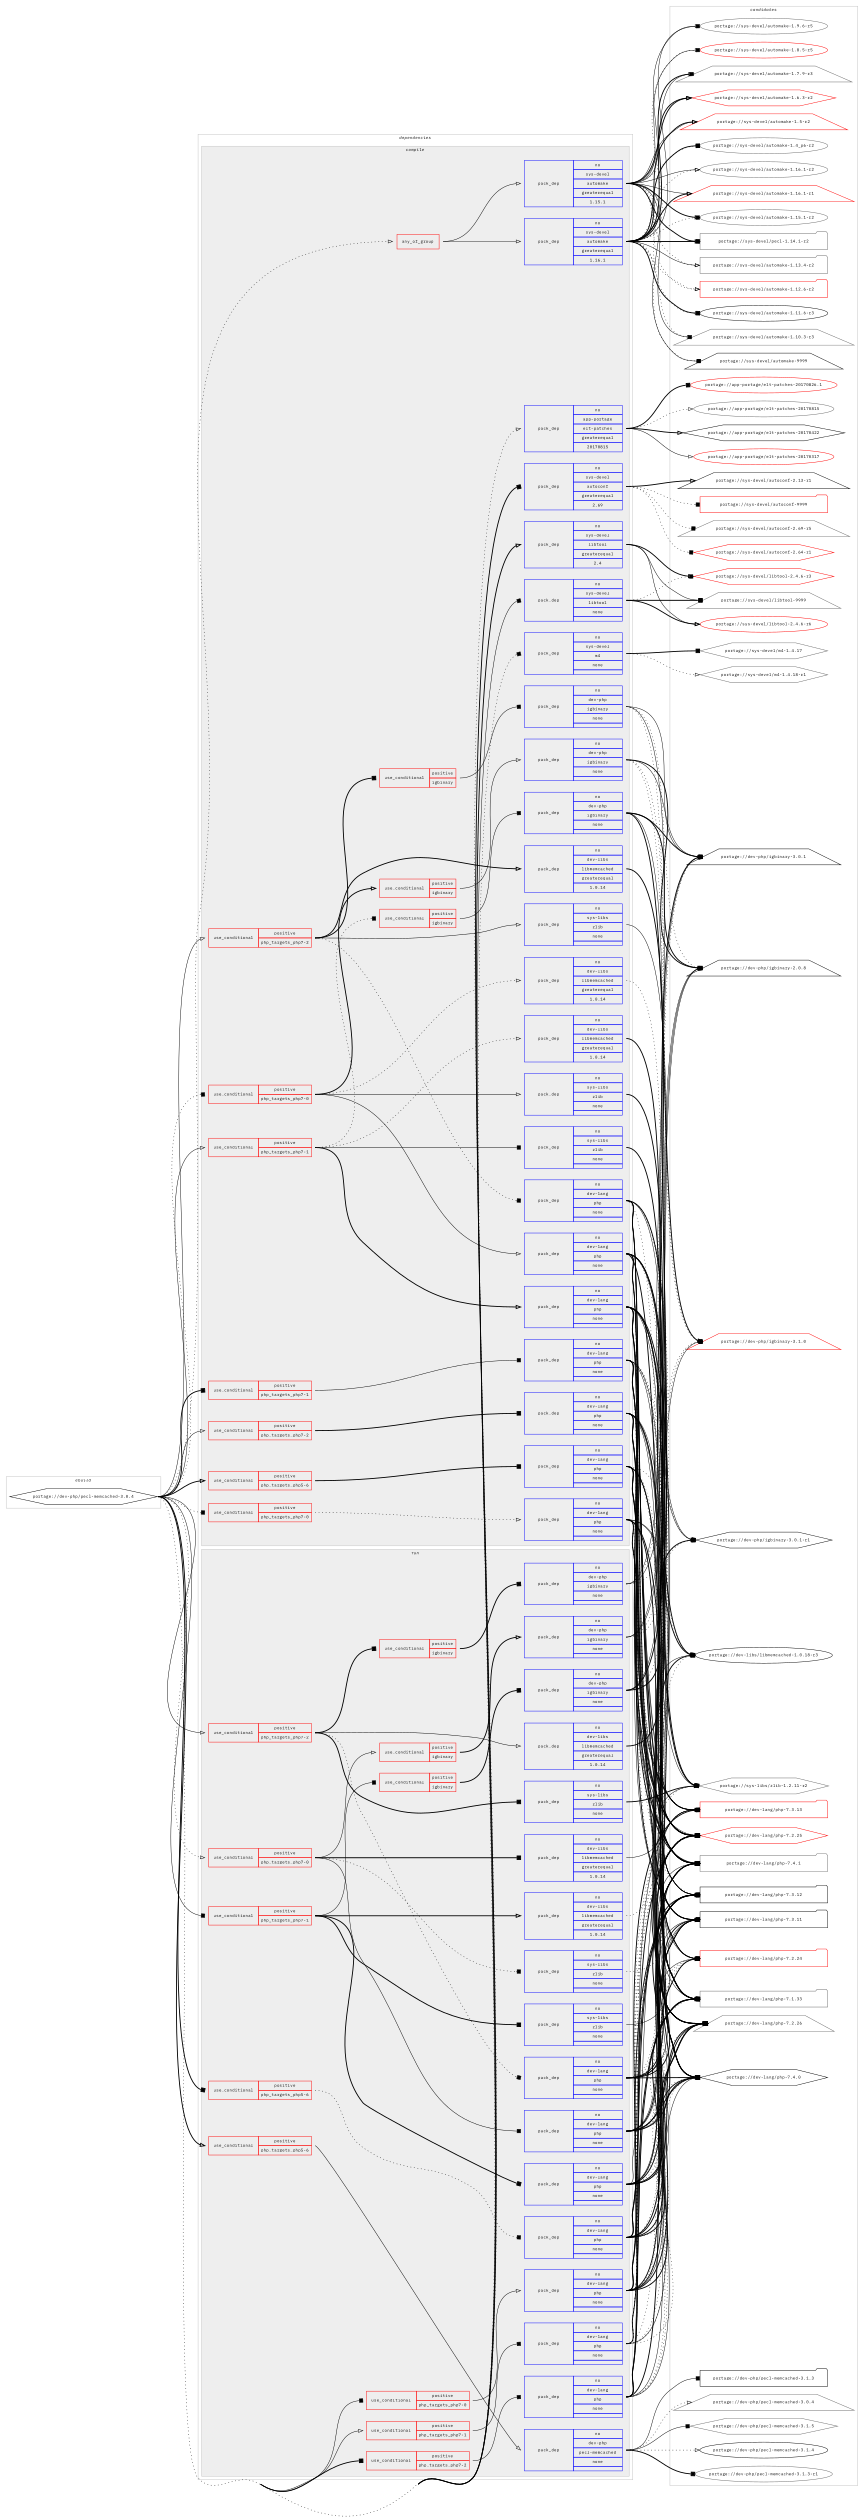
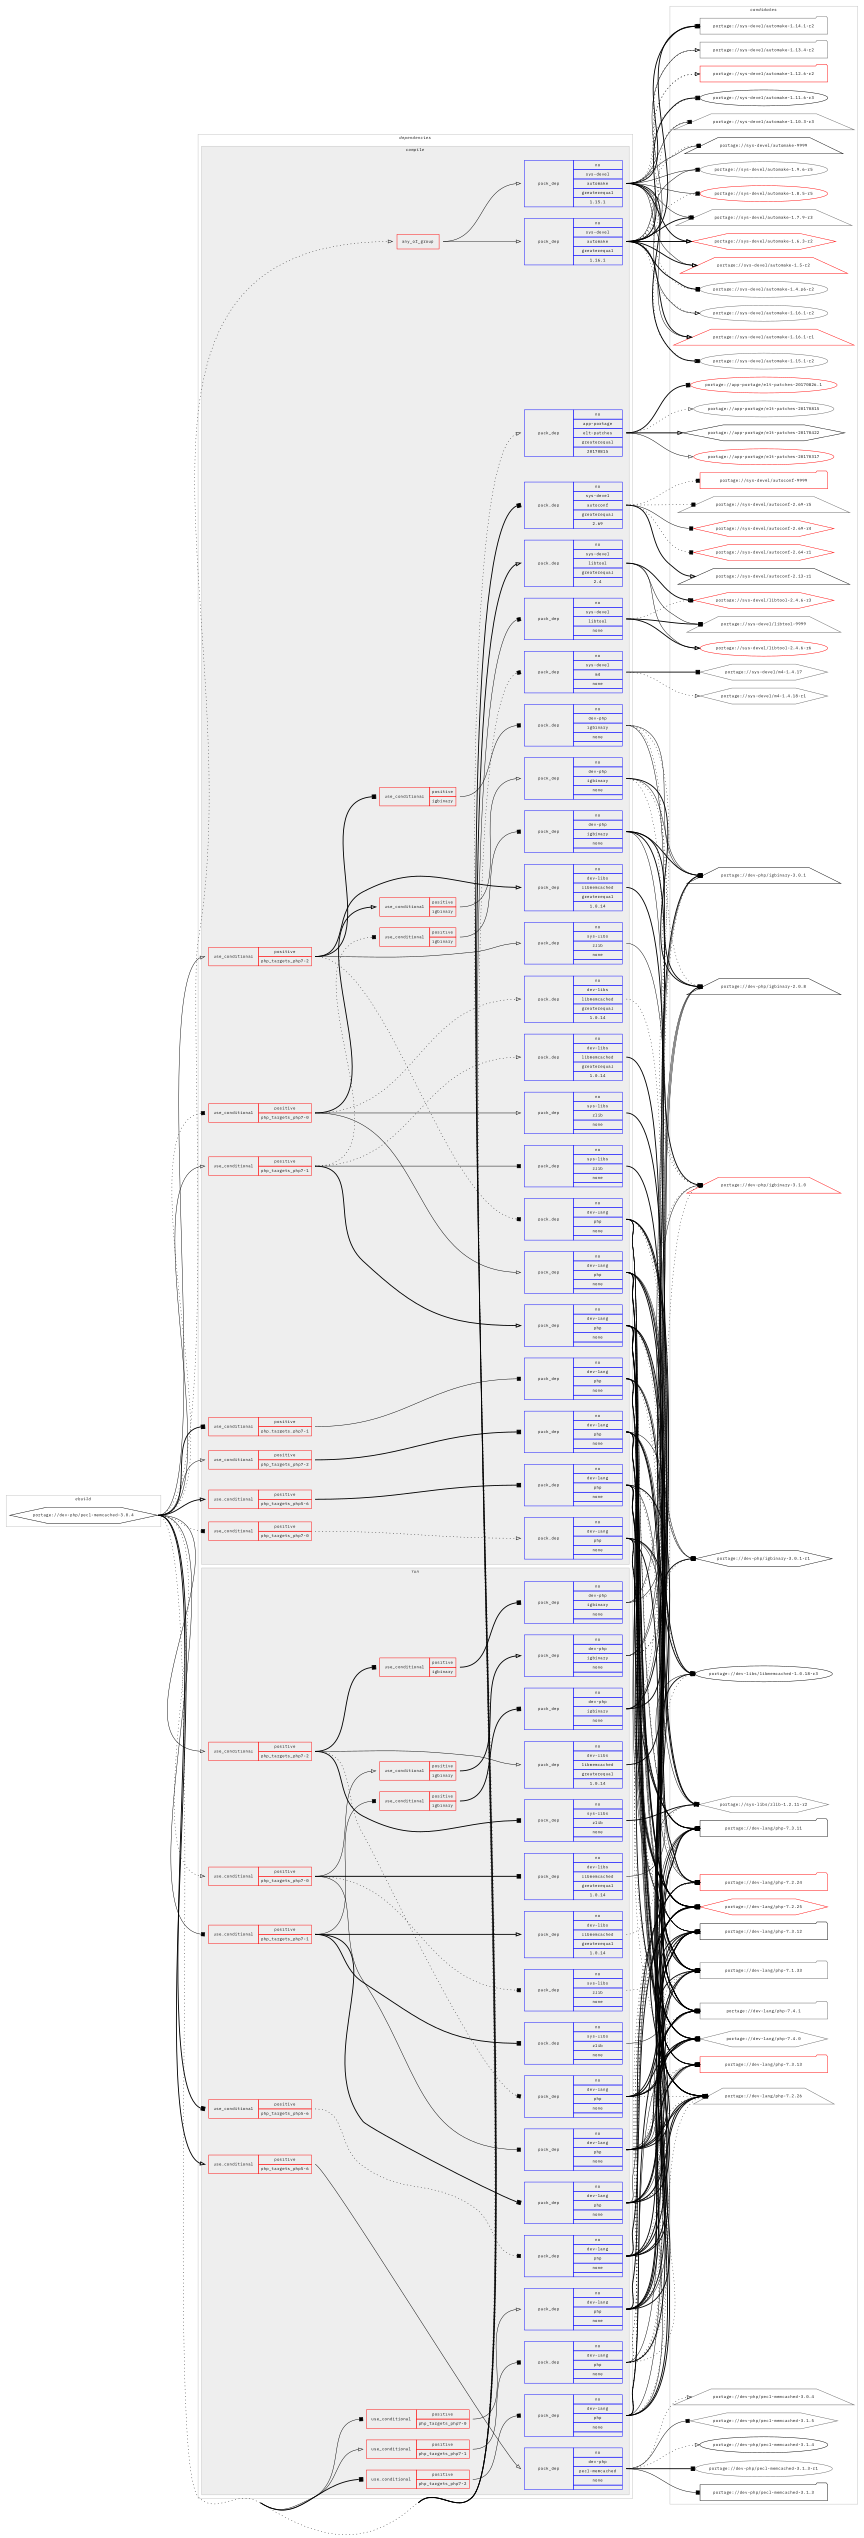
(764, 241) -> (764, 26)
none -> (764, 529)
(764, 2077) -> (764, 2039)
